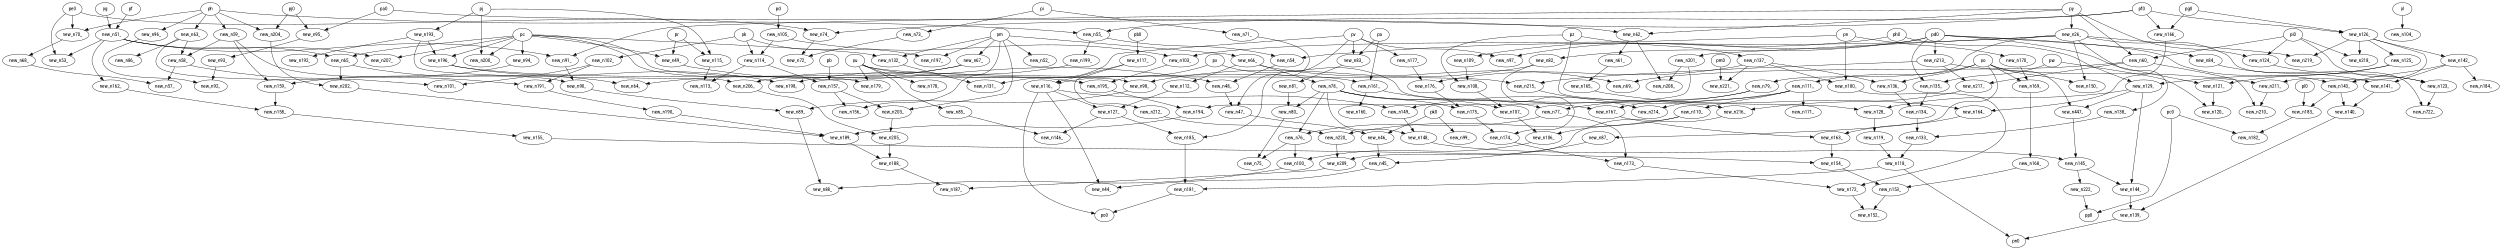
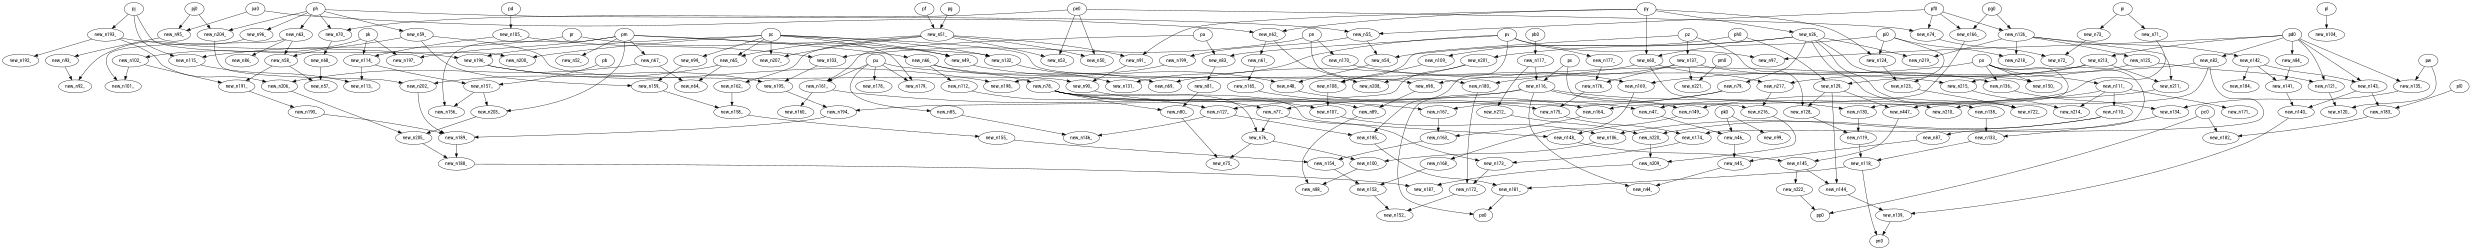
none -> (1097, 61)
none -> (1858, 112)
